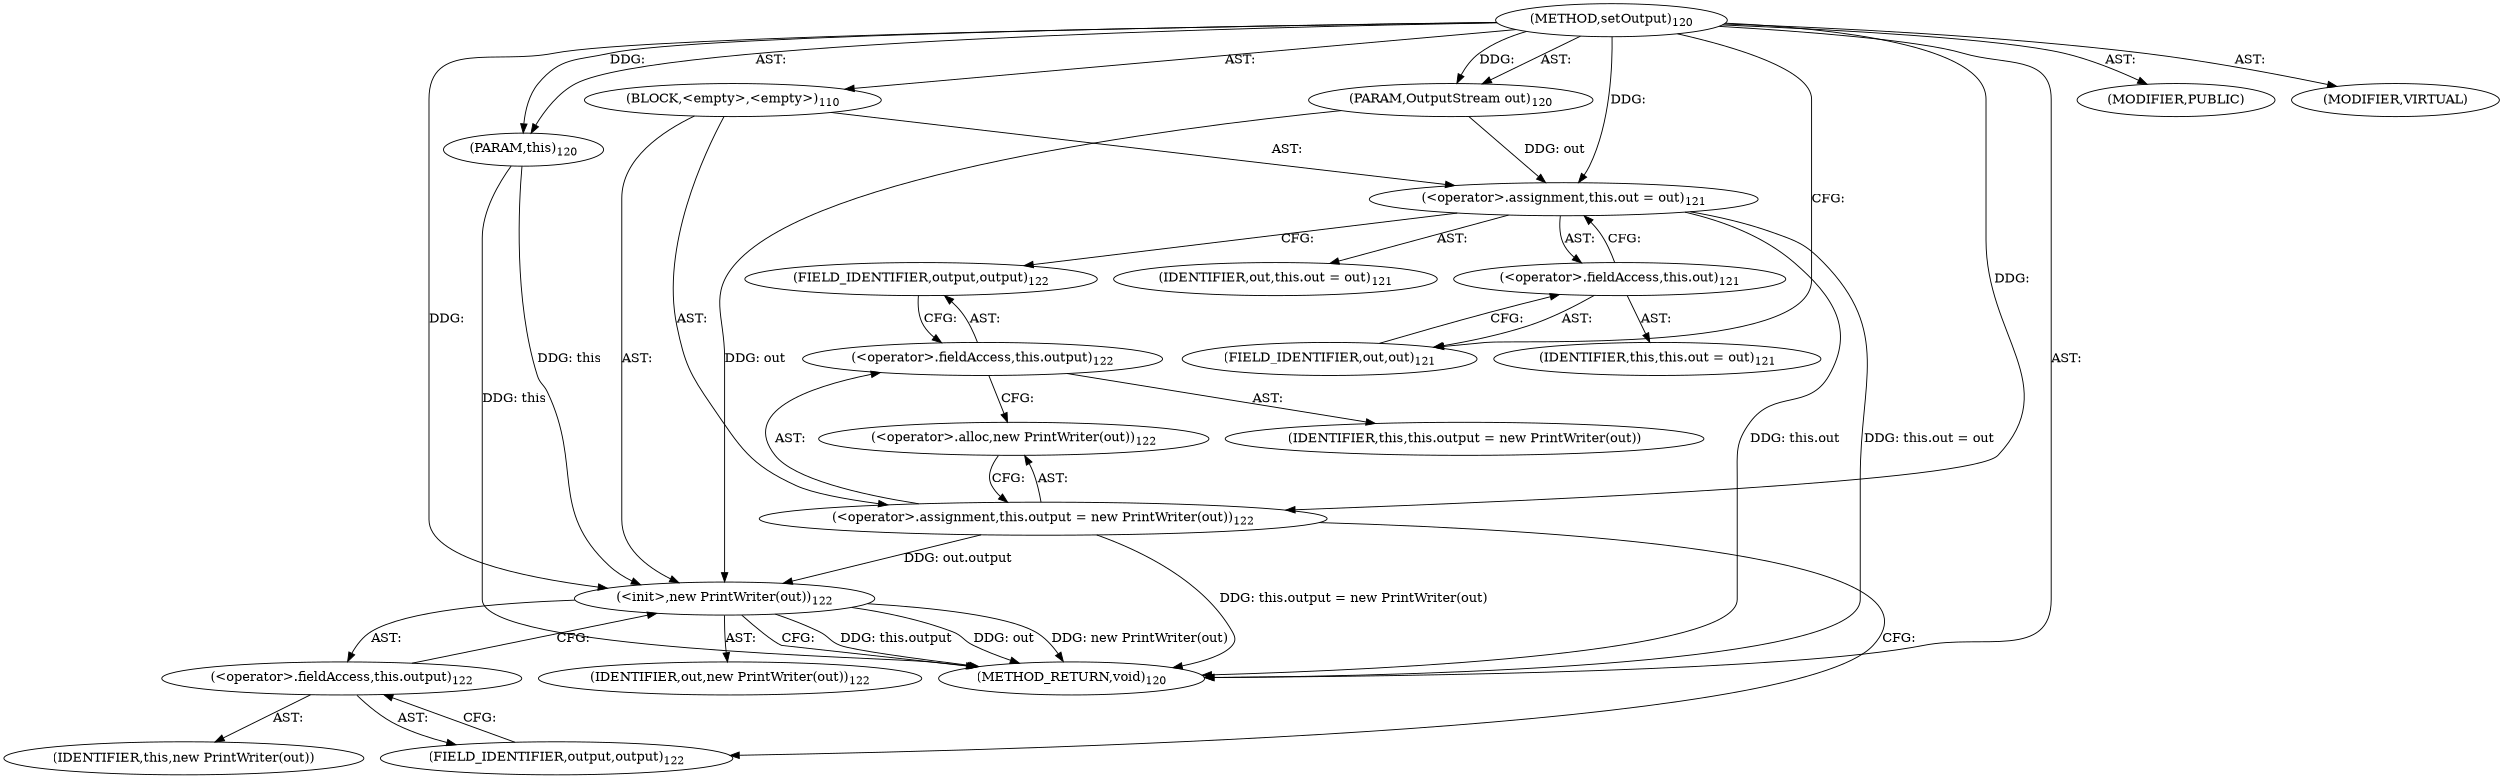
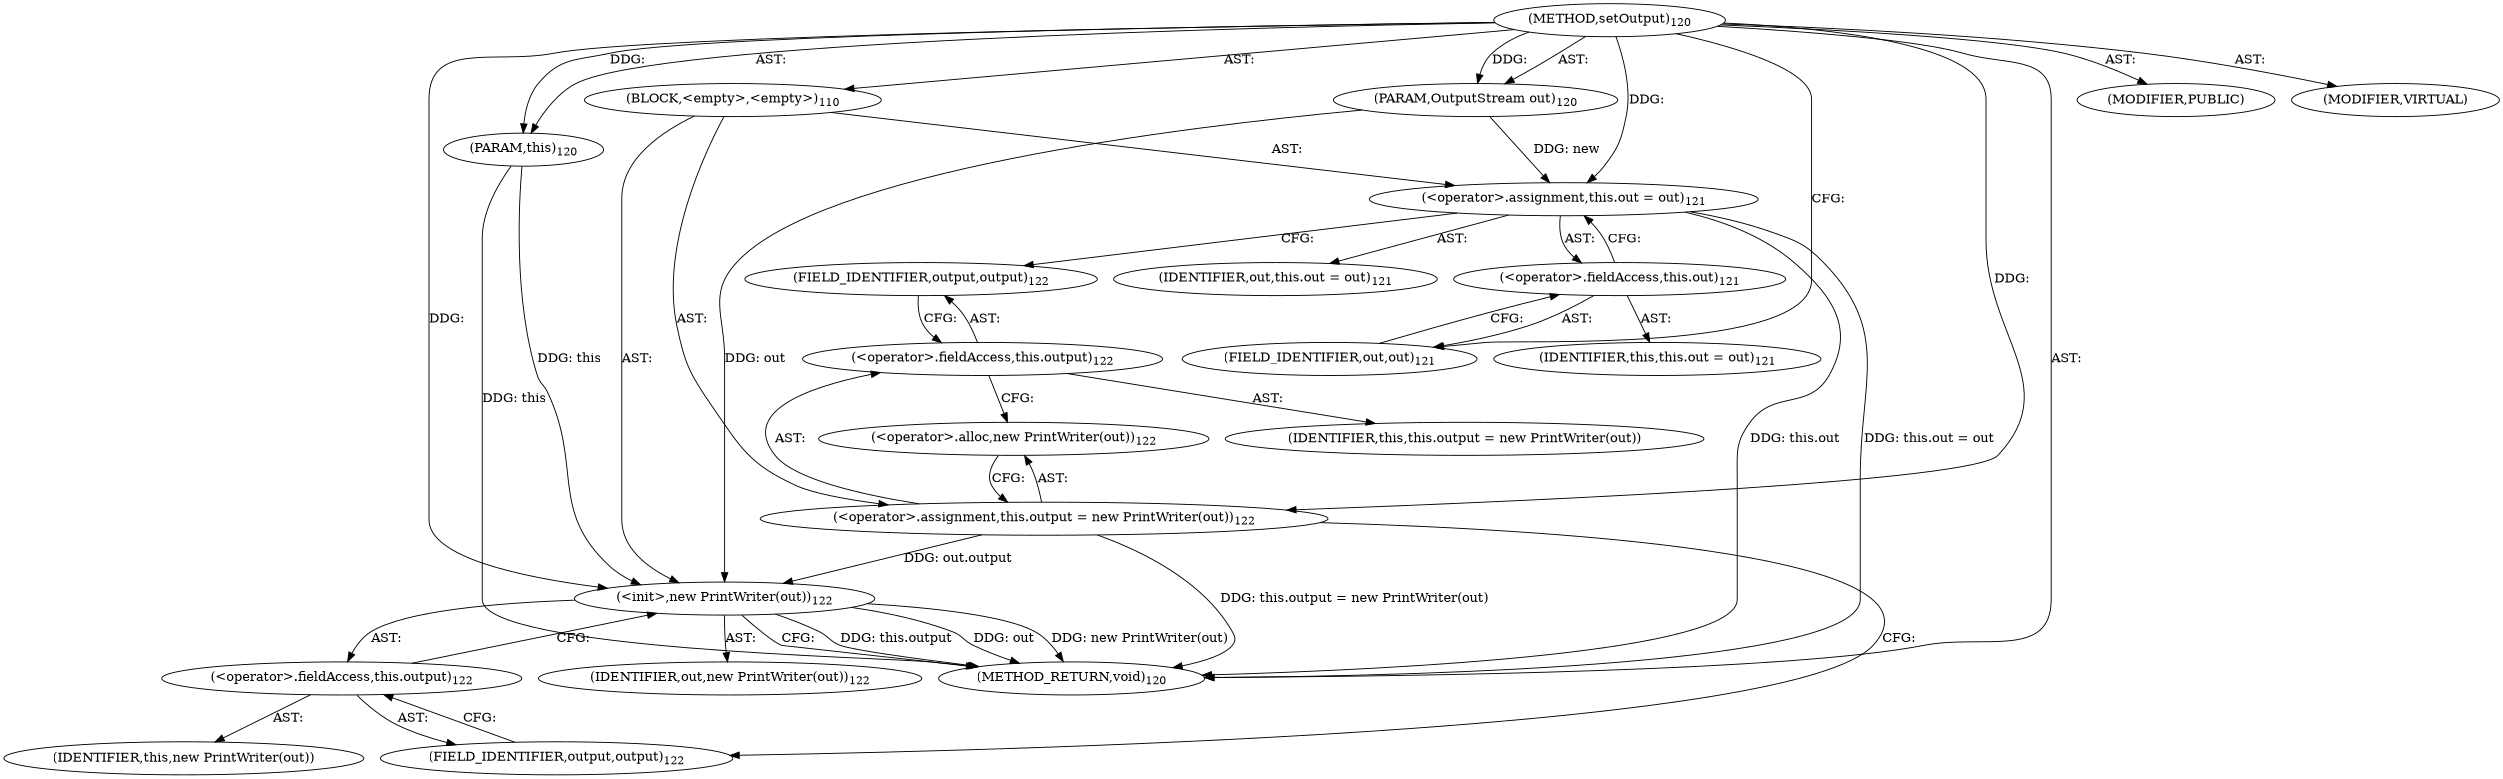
(1555, 150) -> (1567, 150)
